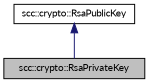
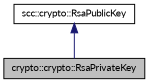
(74, 69) -> (74, 69)
